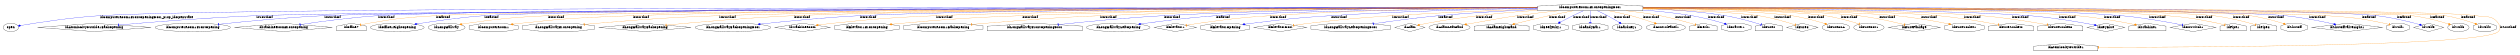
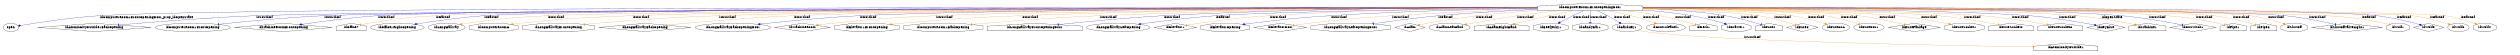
(919, 9) -> (919, 9)
(1989, 9) -> (1989, 9)
(2435, 13) -> (1835, 42)
(2112, 17) -> (2112, 17)
(494, 27) -> (494, 27)
